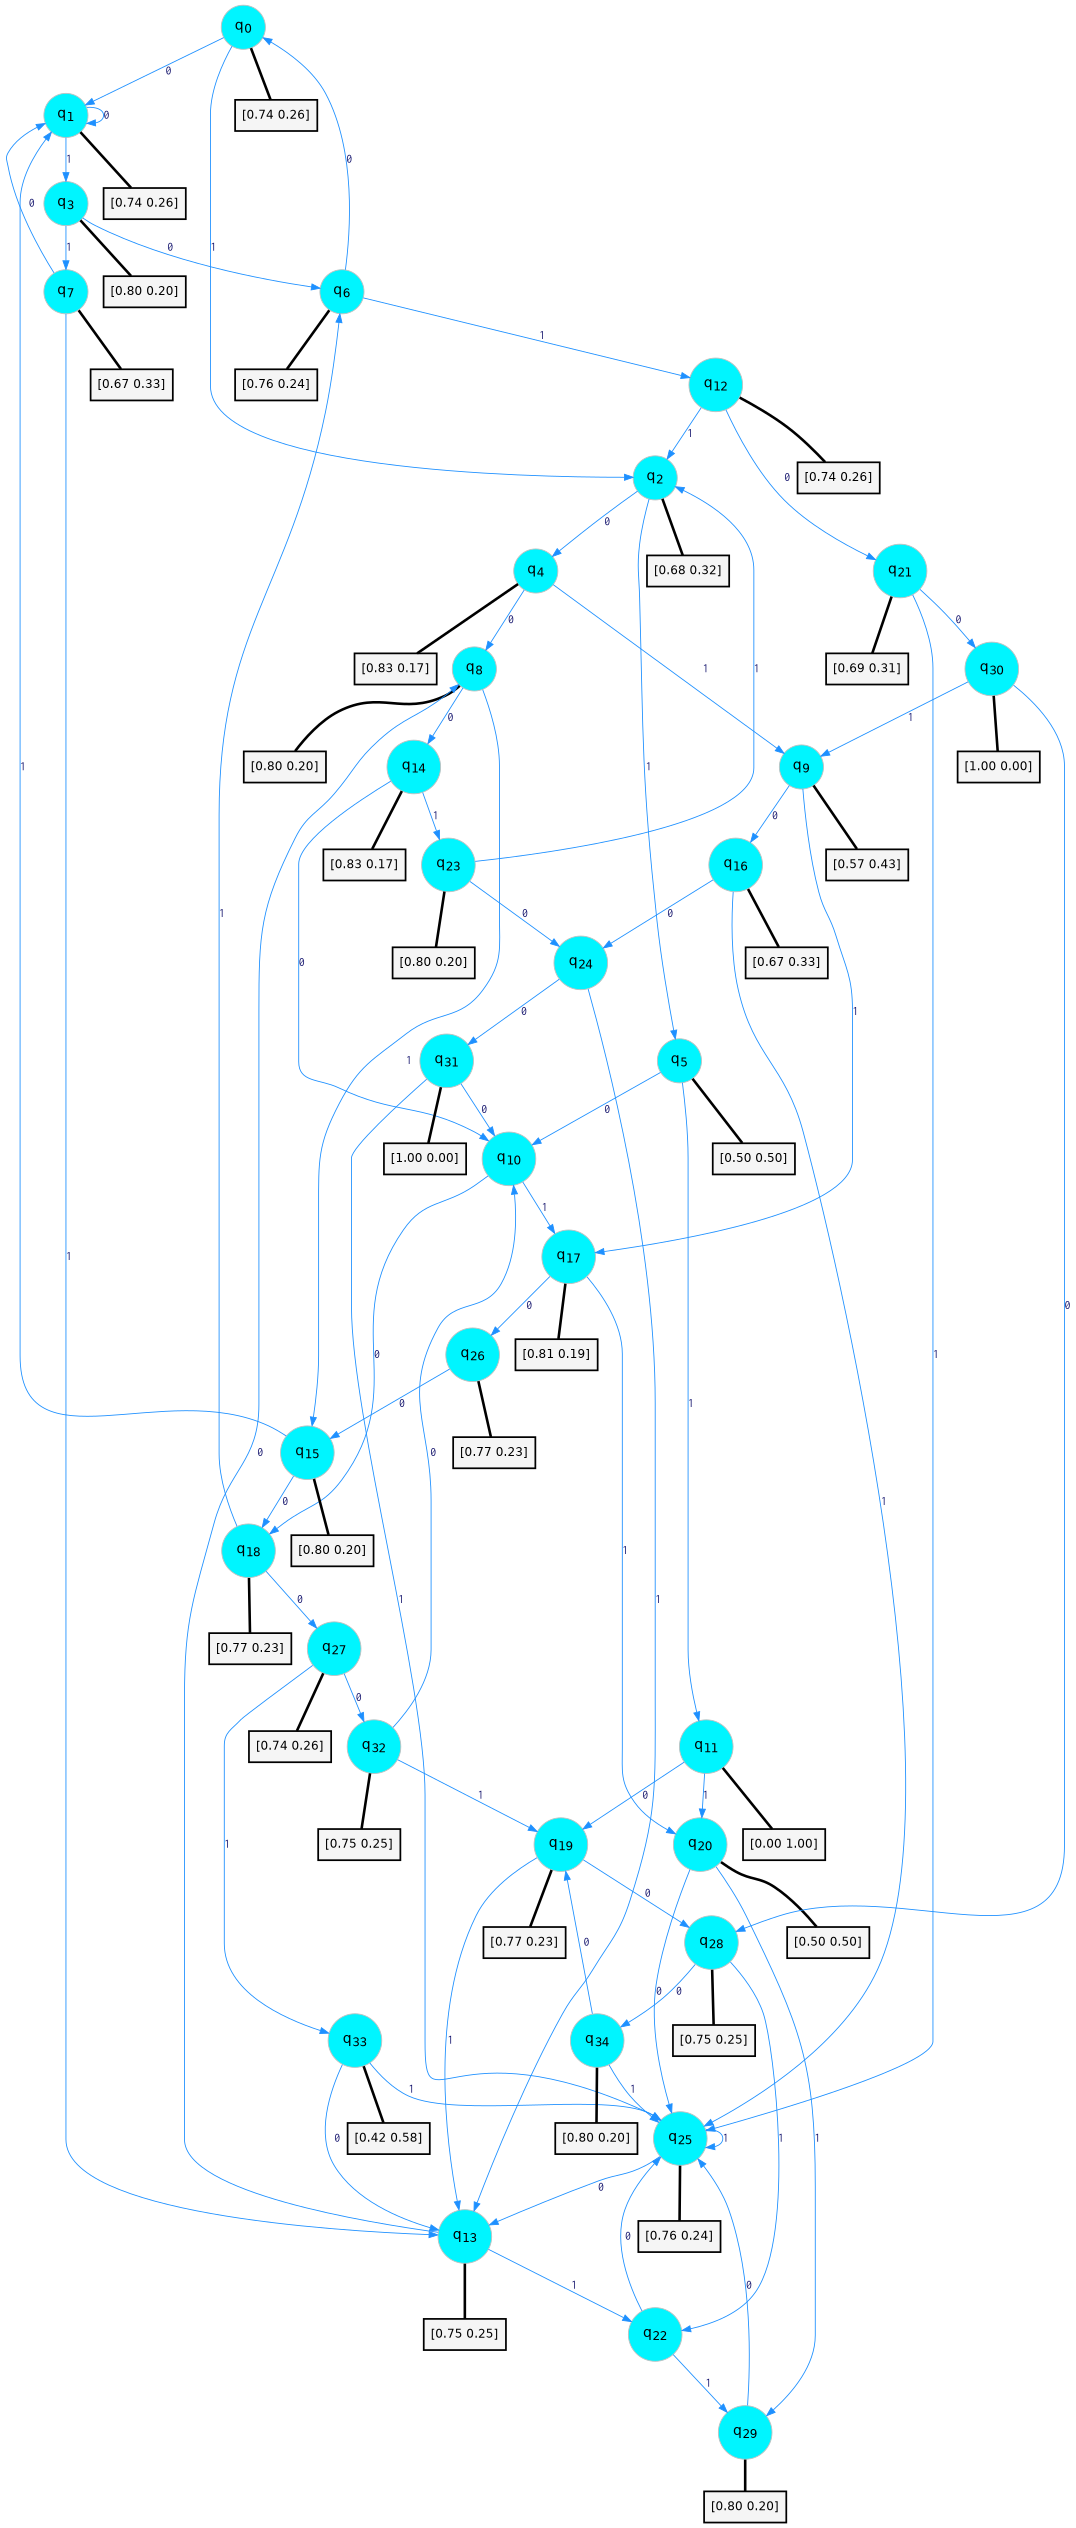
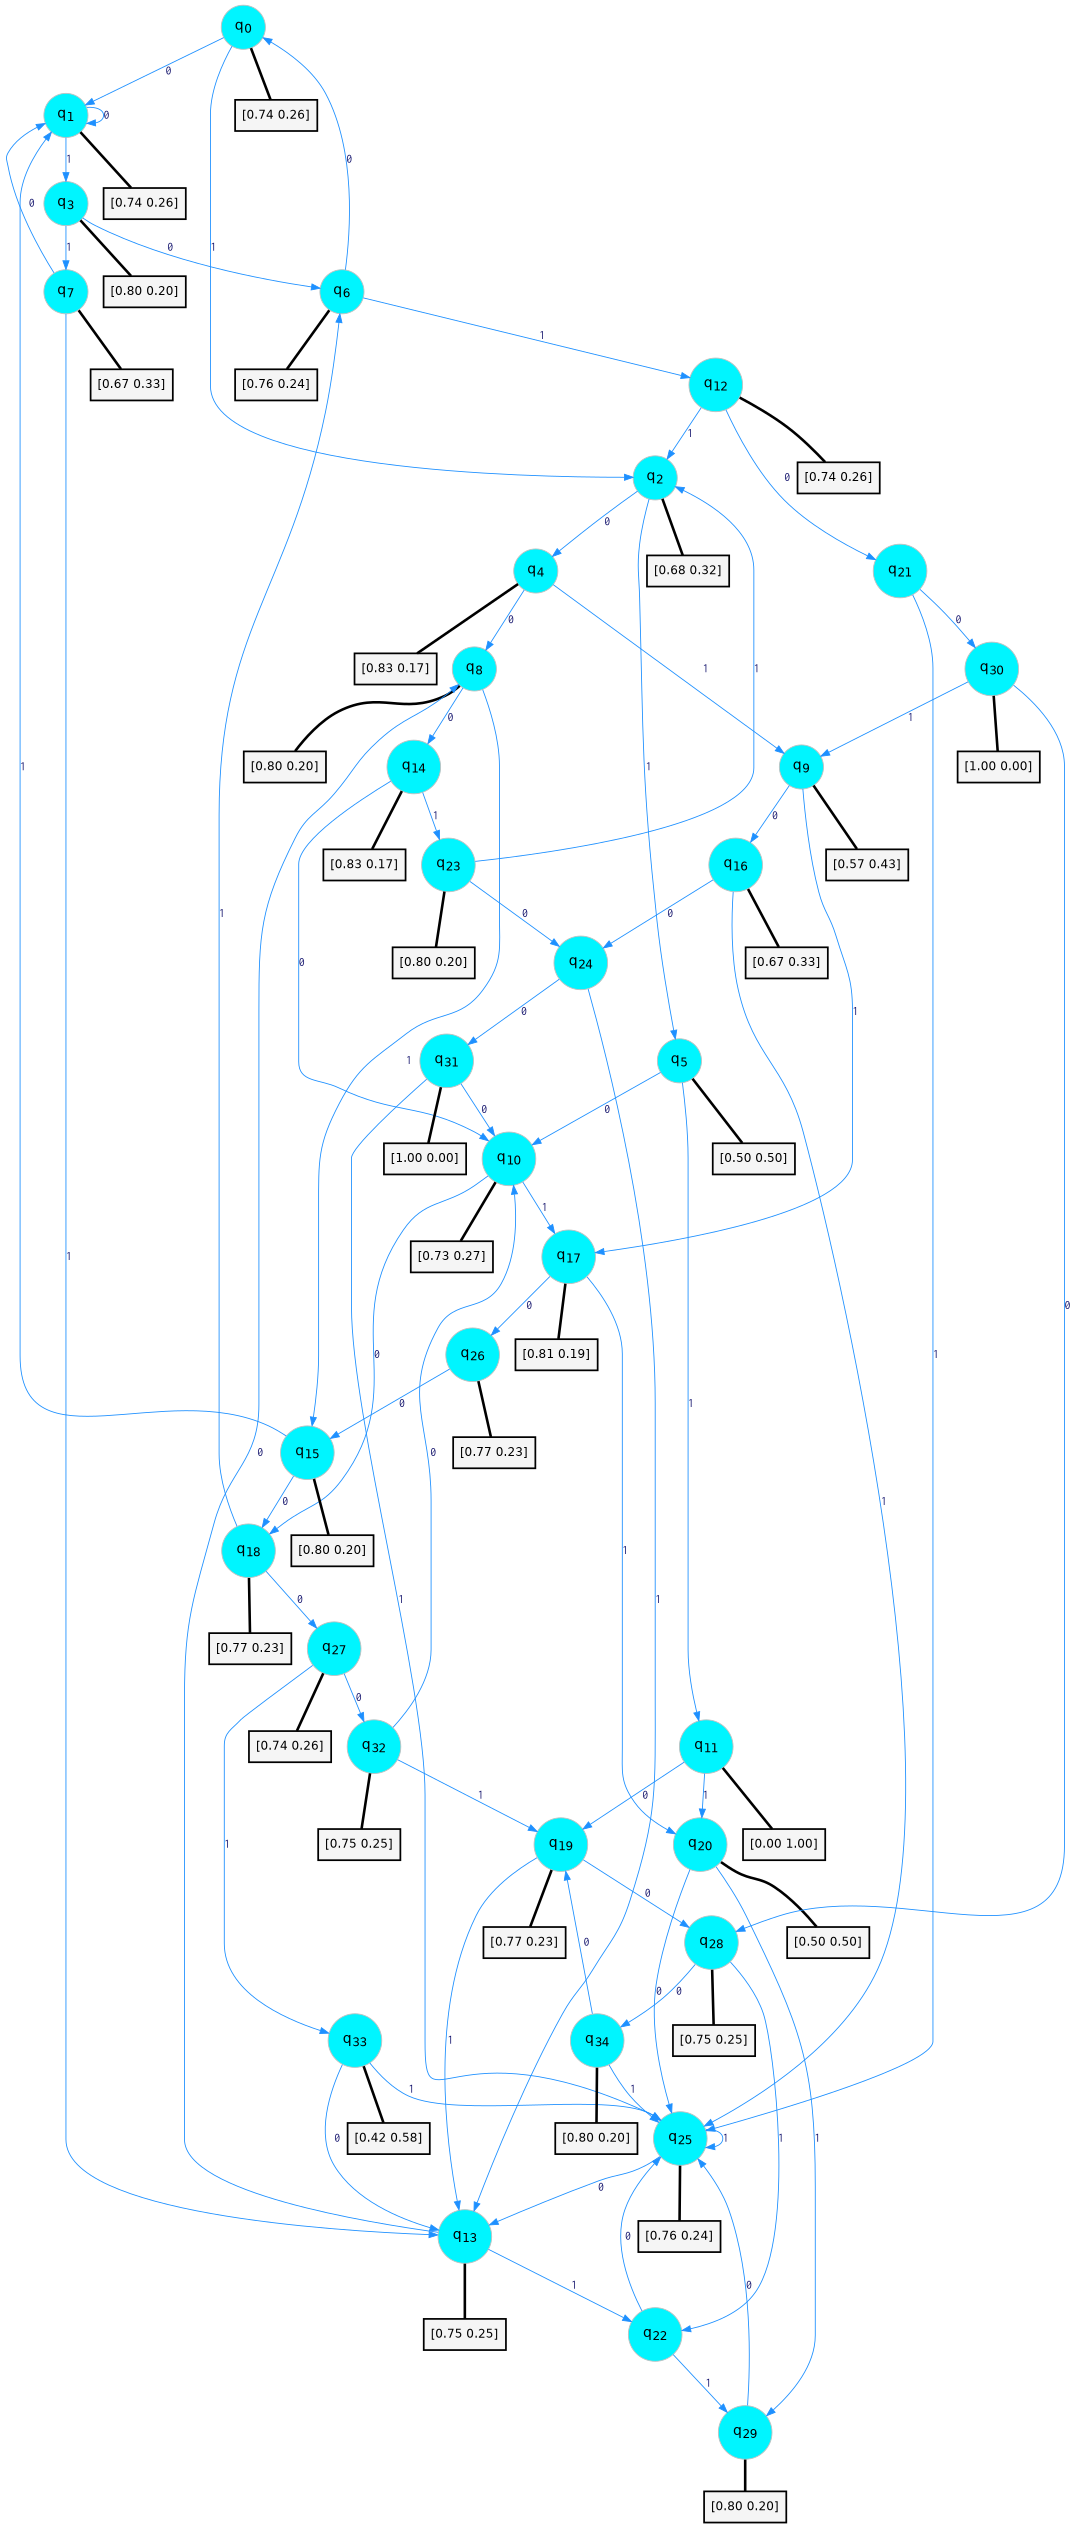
(867, 669) -> none
none -> (452, 1257)
